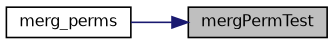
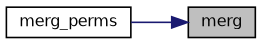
(258, 22) -> (222, 22)
